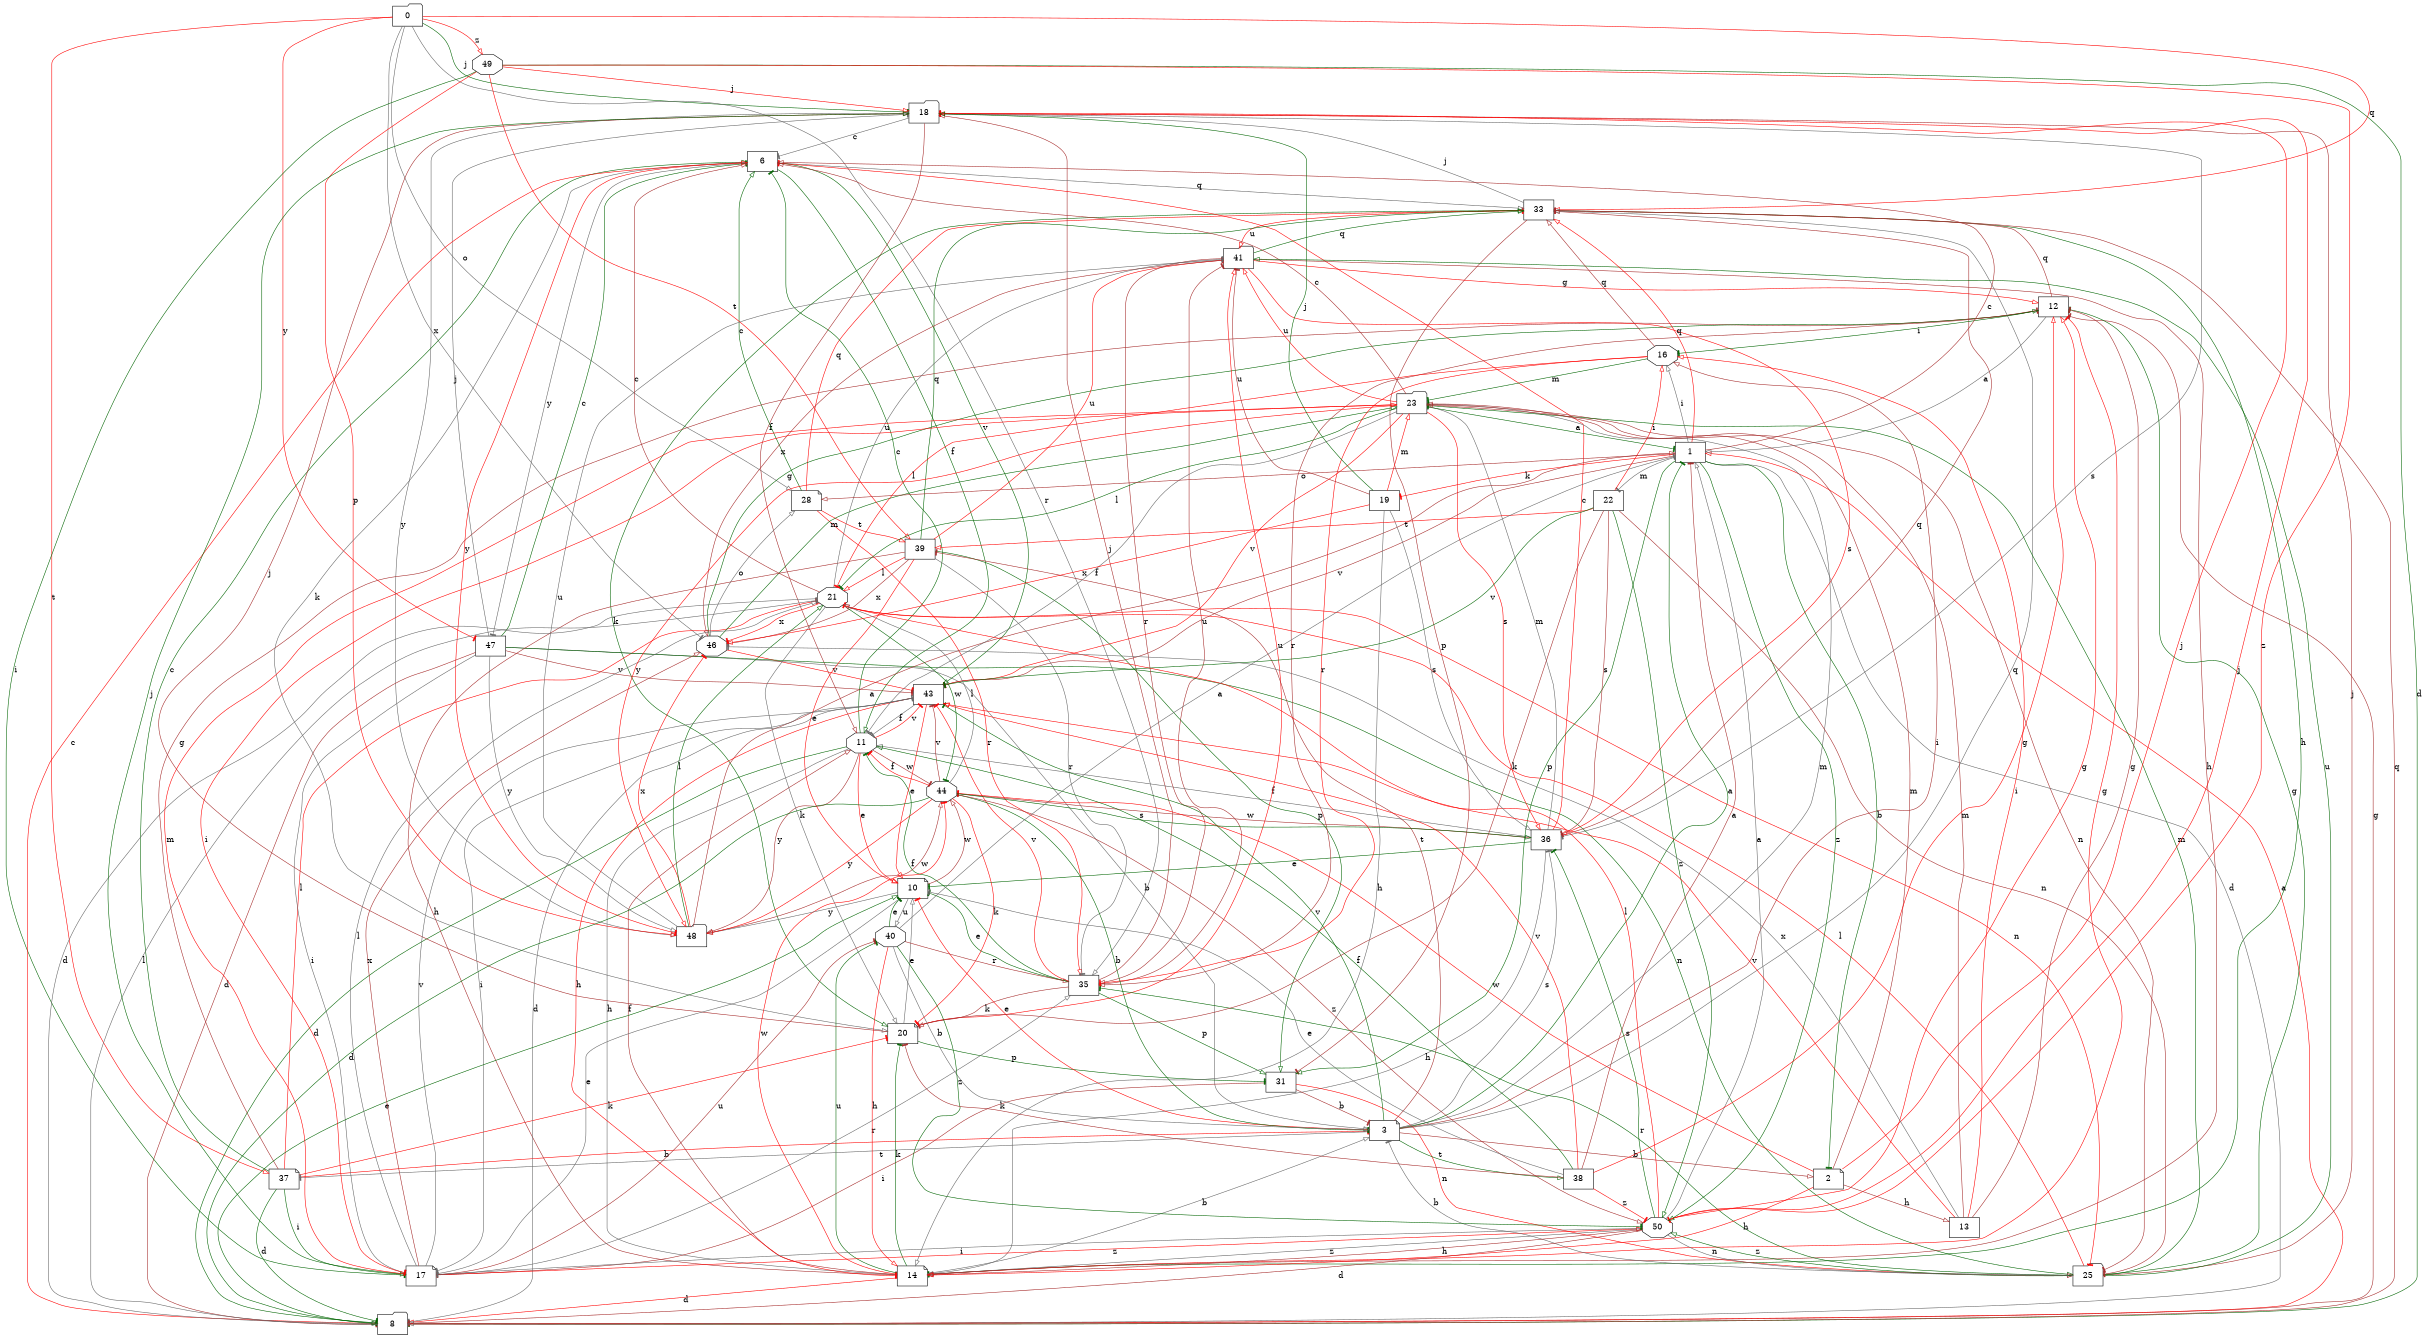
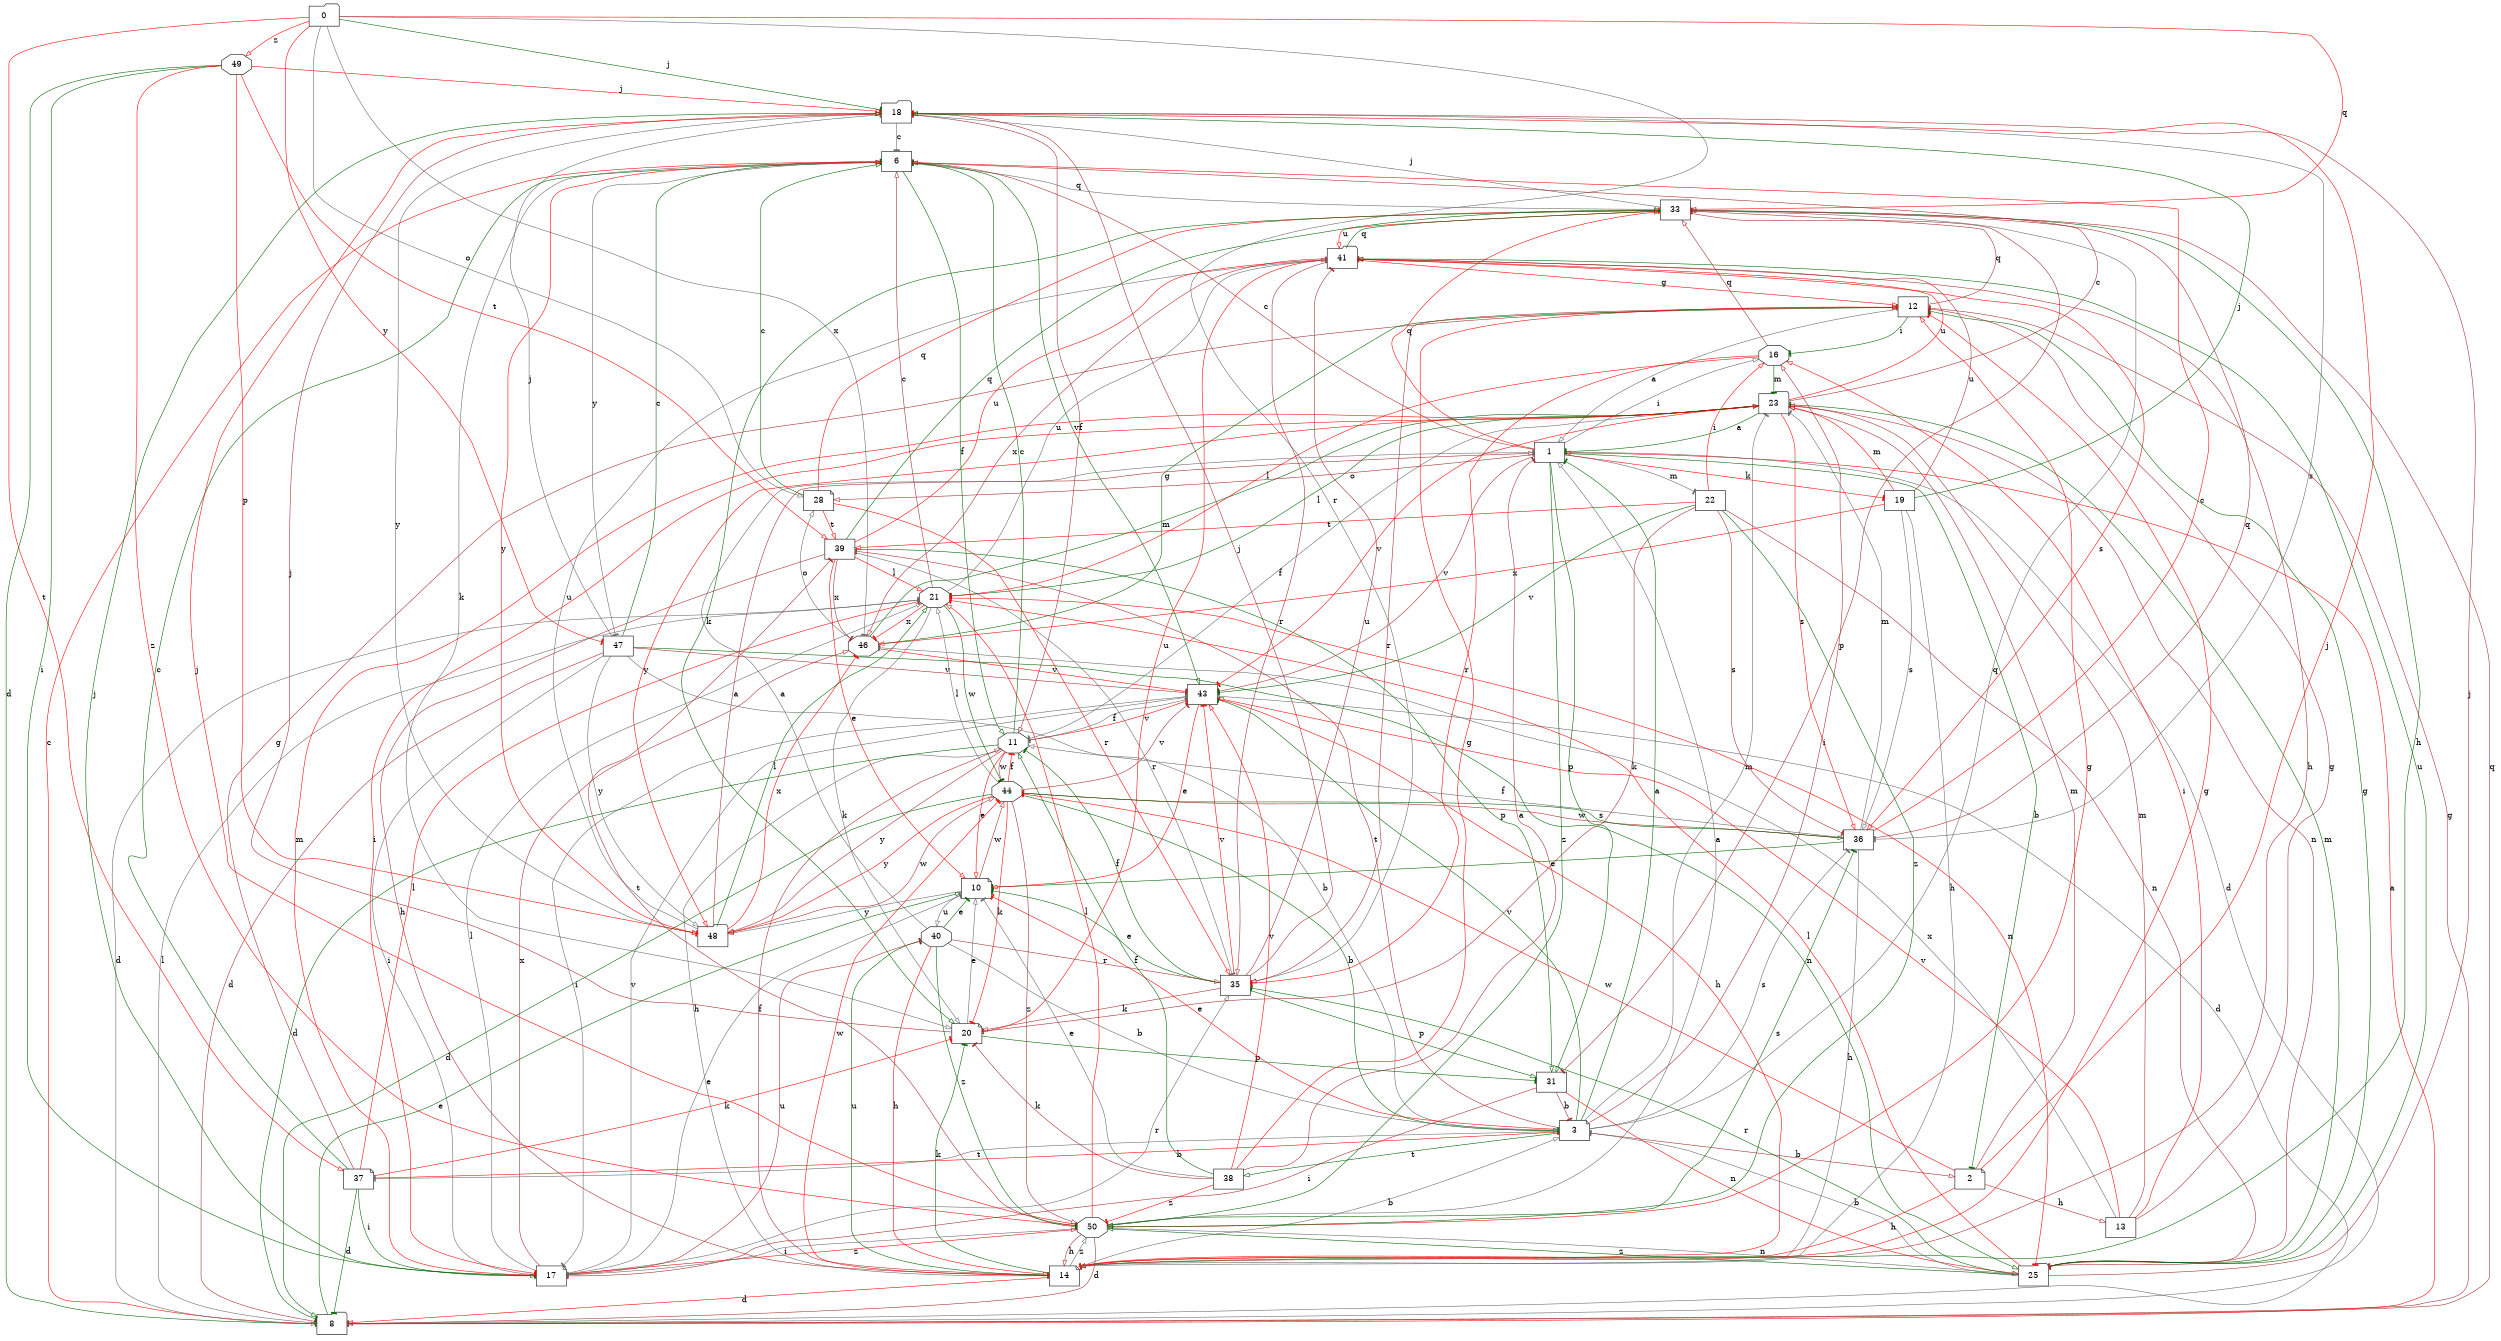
none -> (677, 936)
